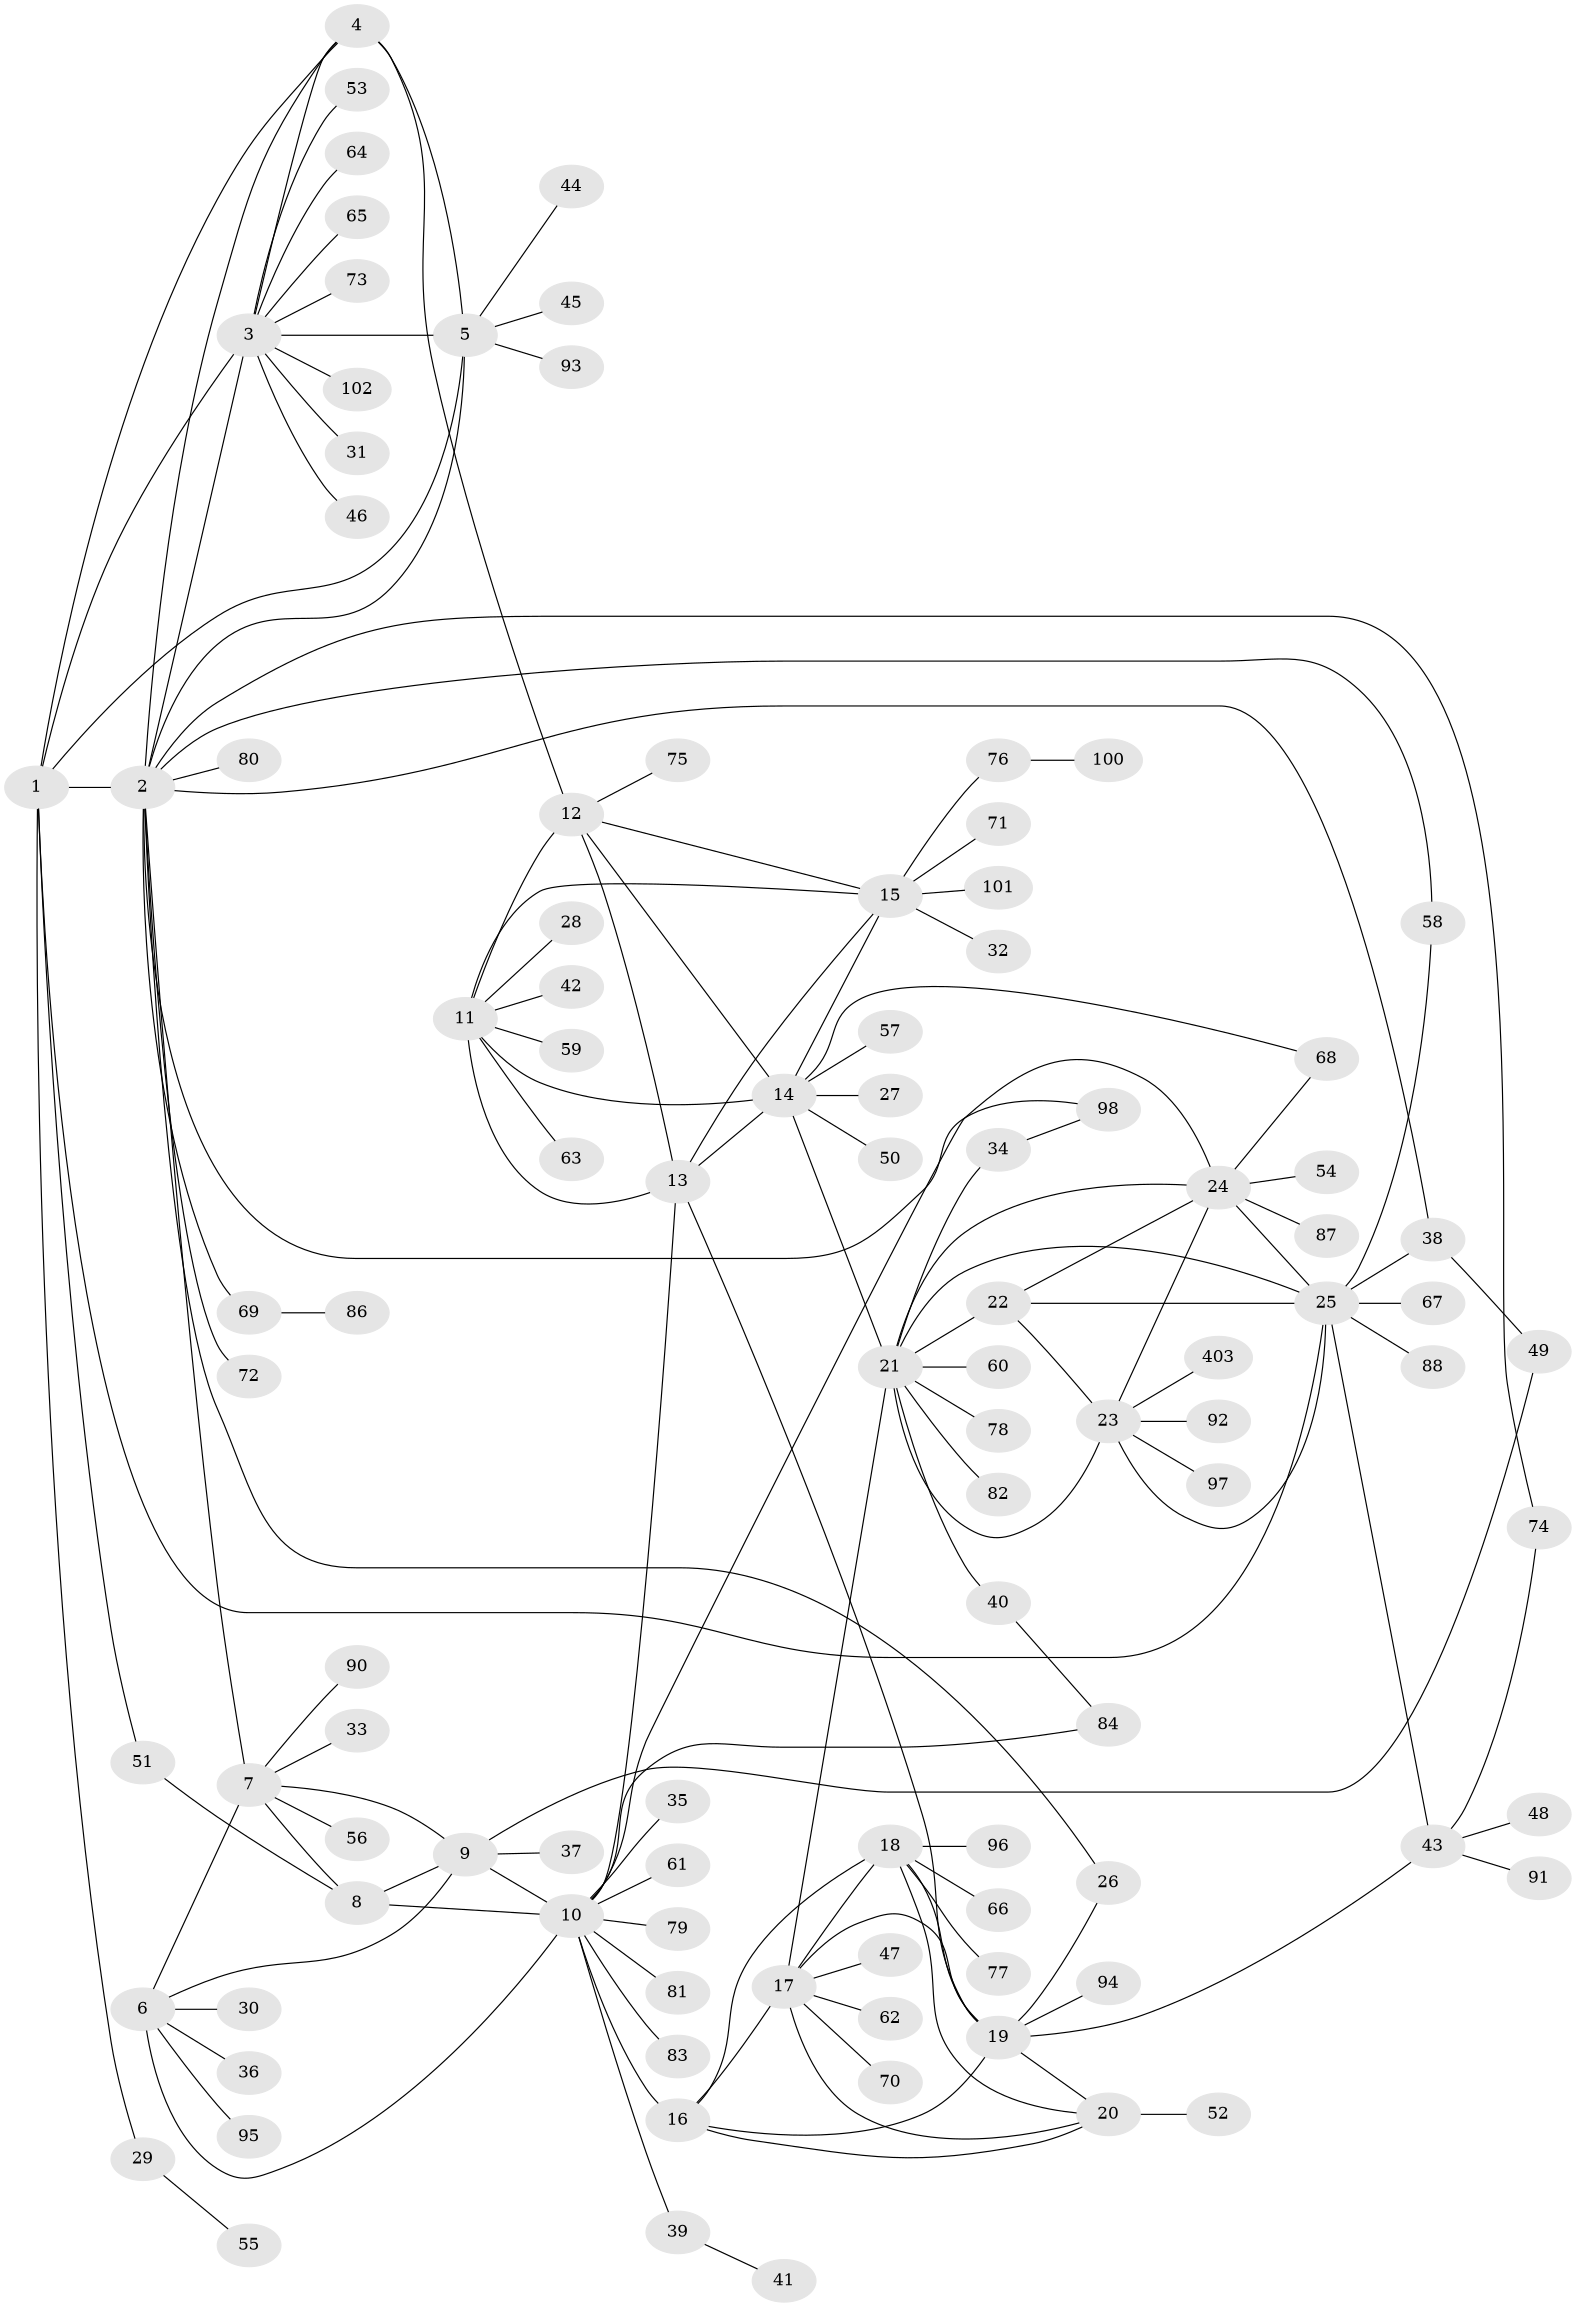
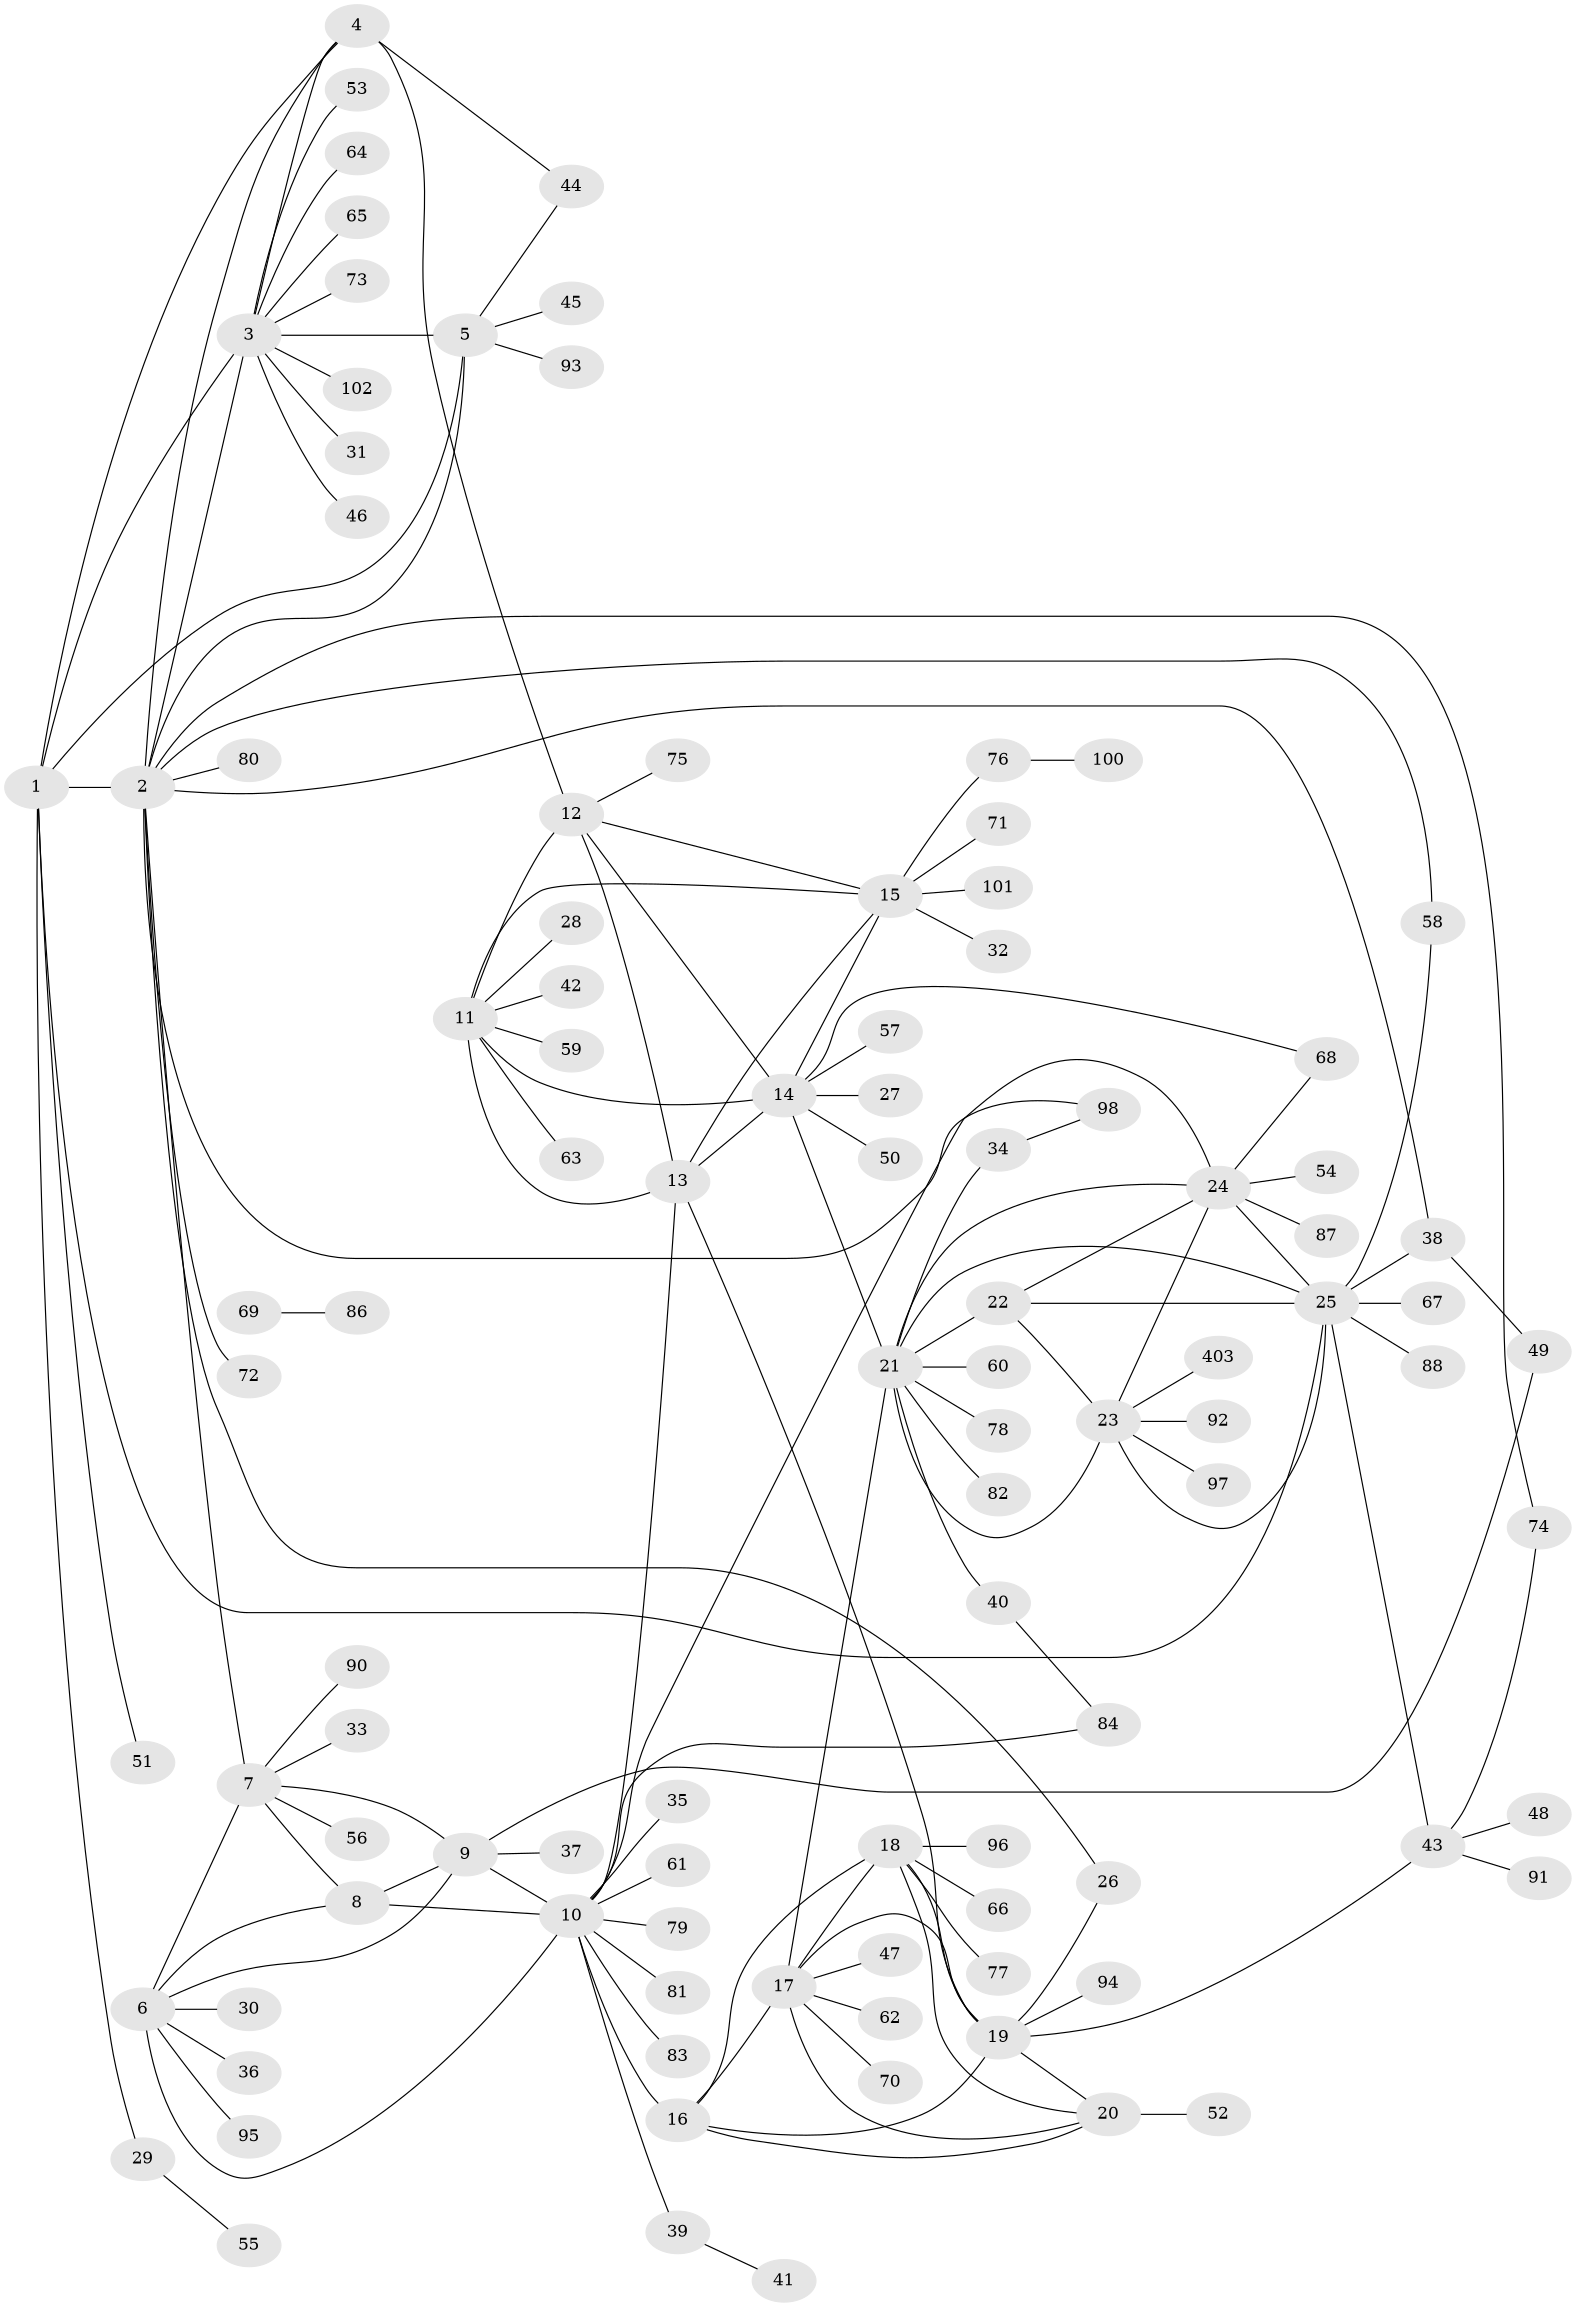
(437, 172) -> (464, 106)
(159, 1058) -> none
(247, 1836) -> (233, 1931)
